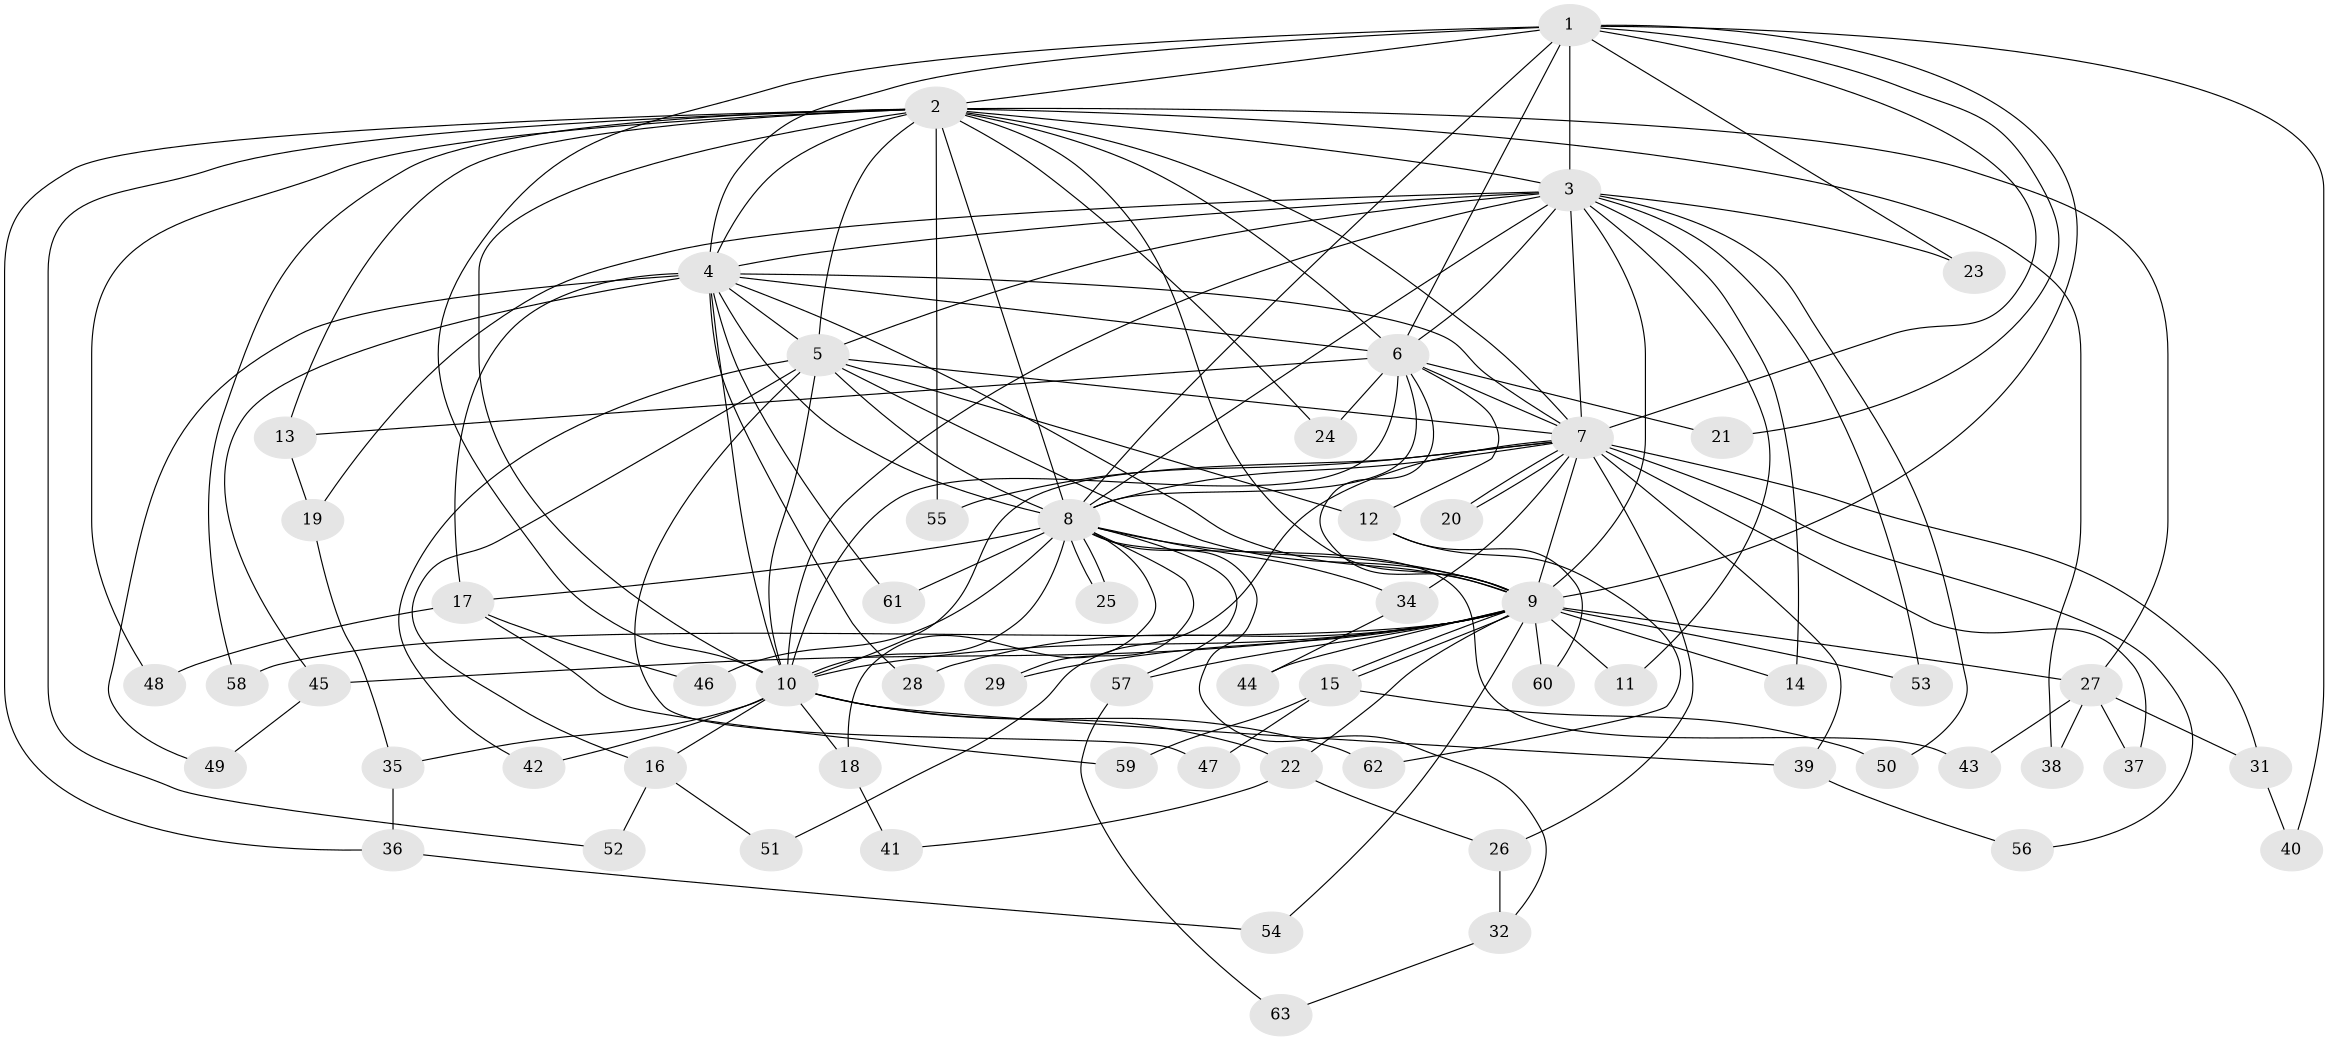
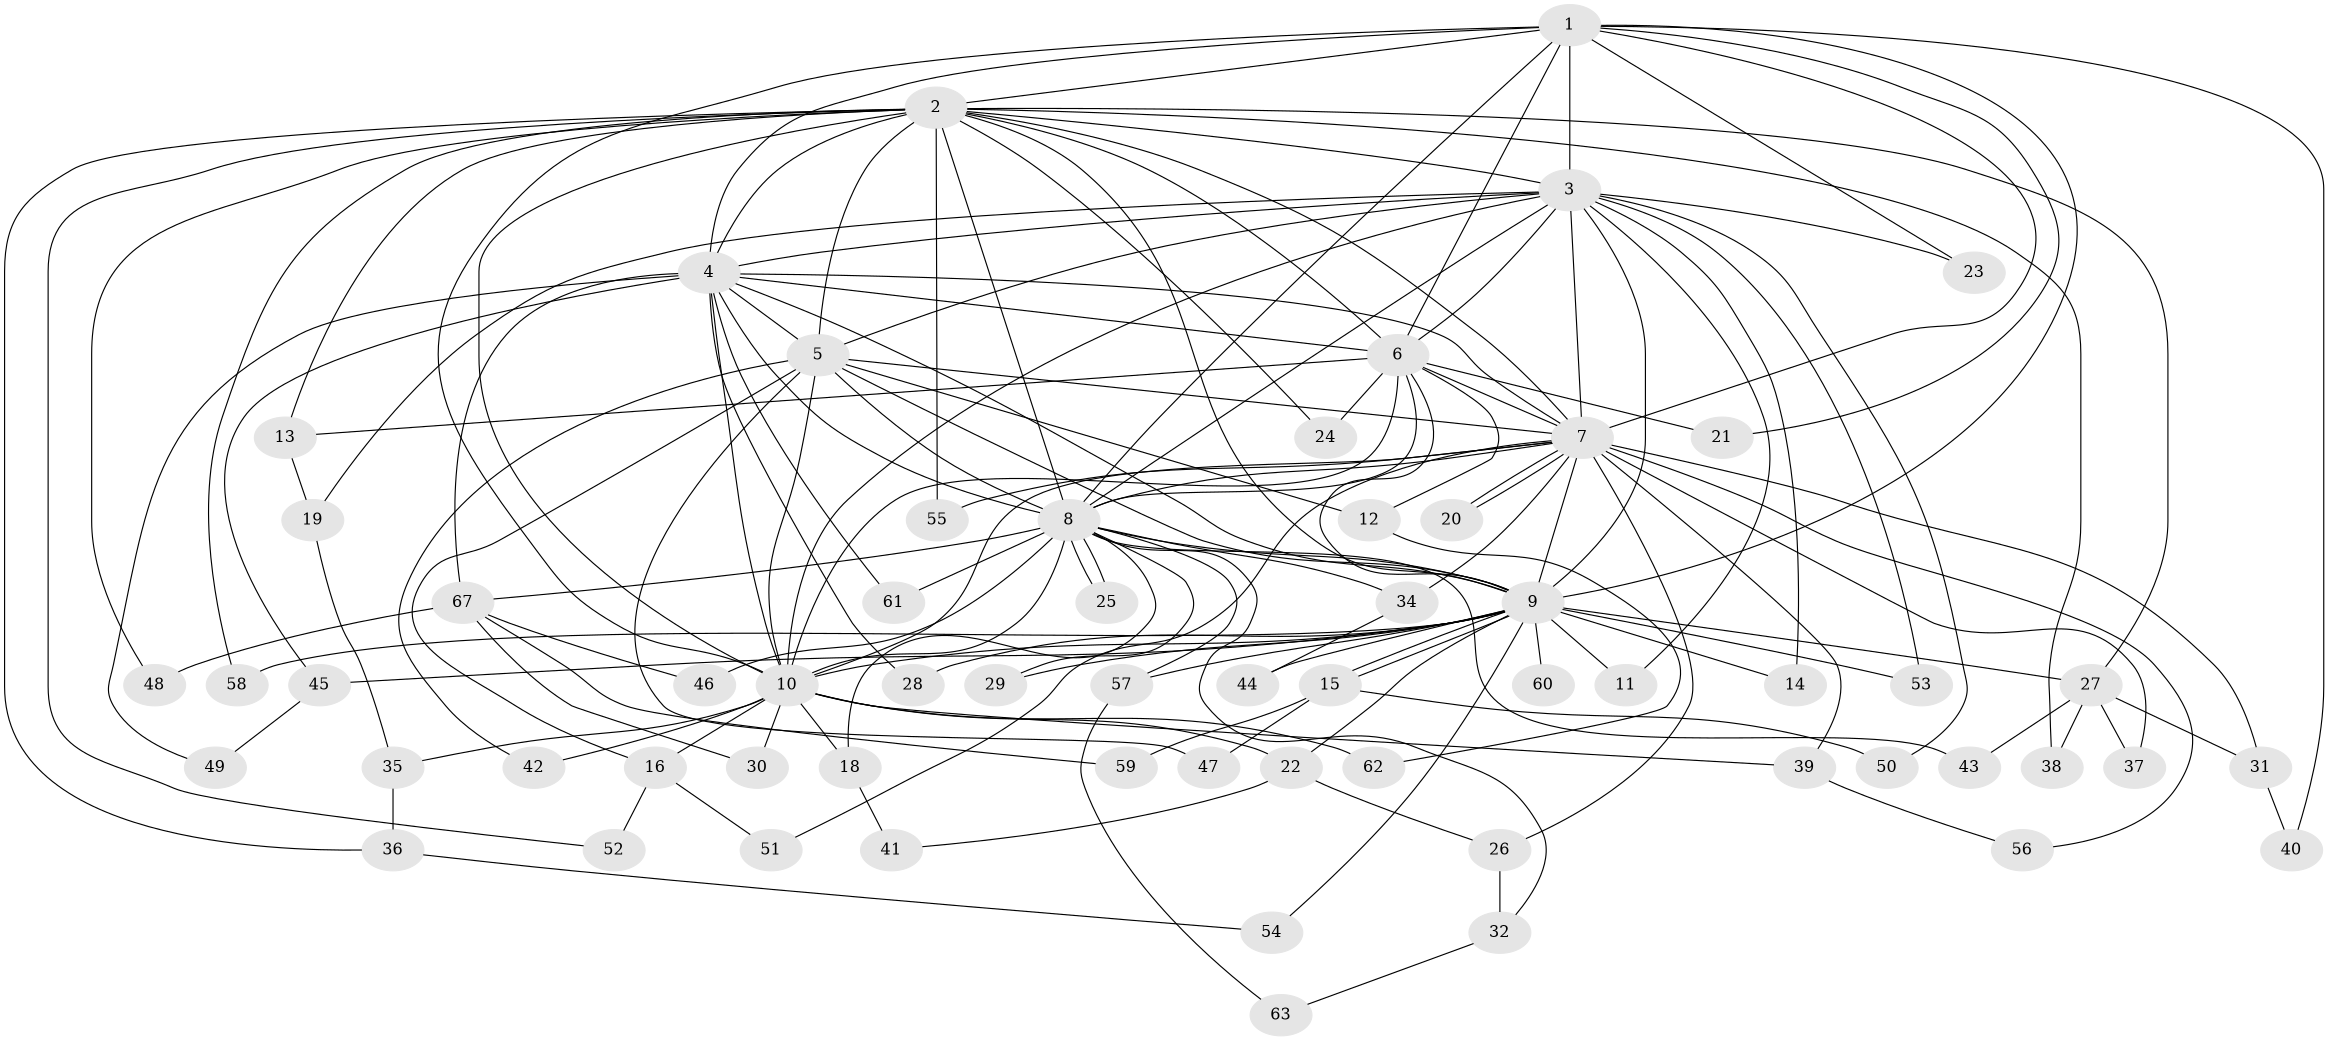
(1520, 550) -> none
(463, 603) -> (463, 603)
none -> (757, 768)
